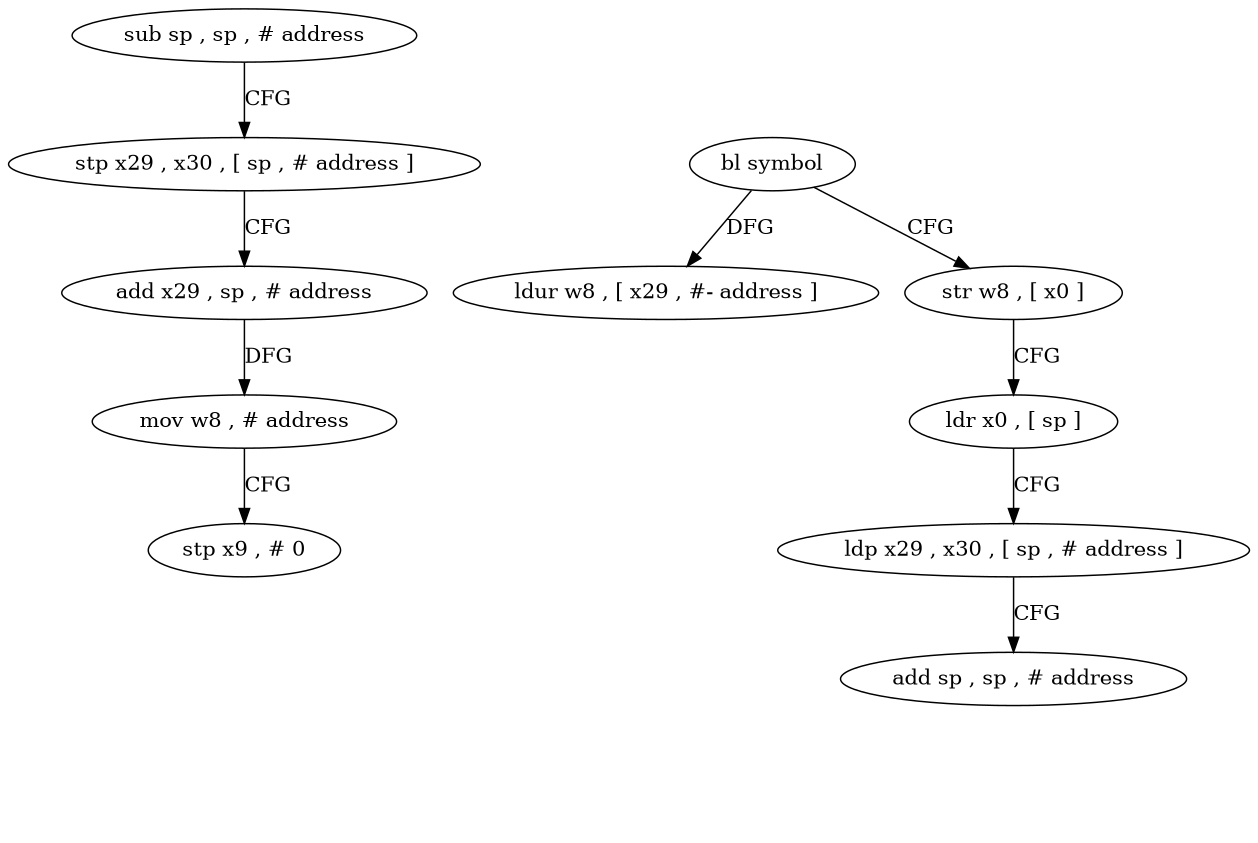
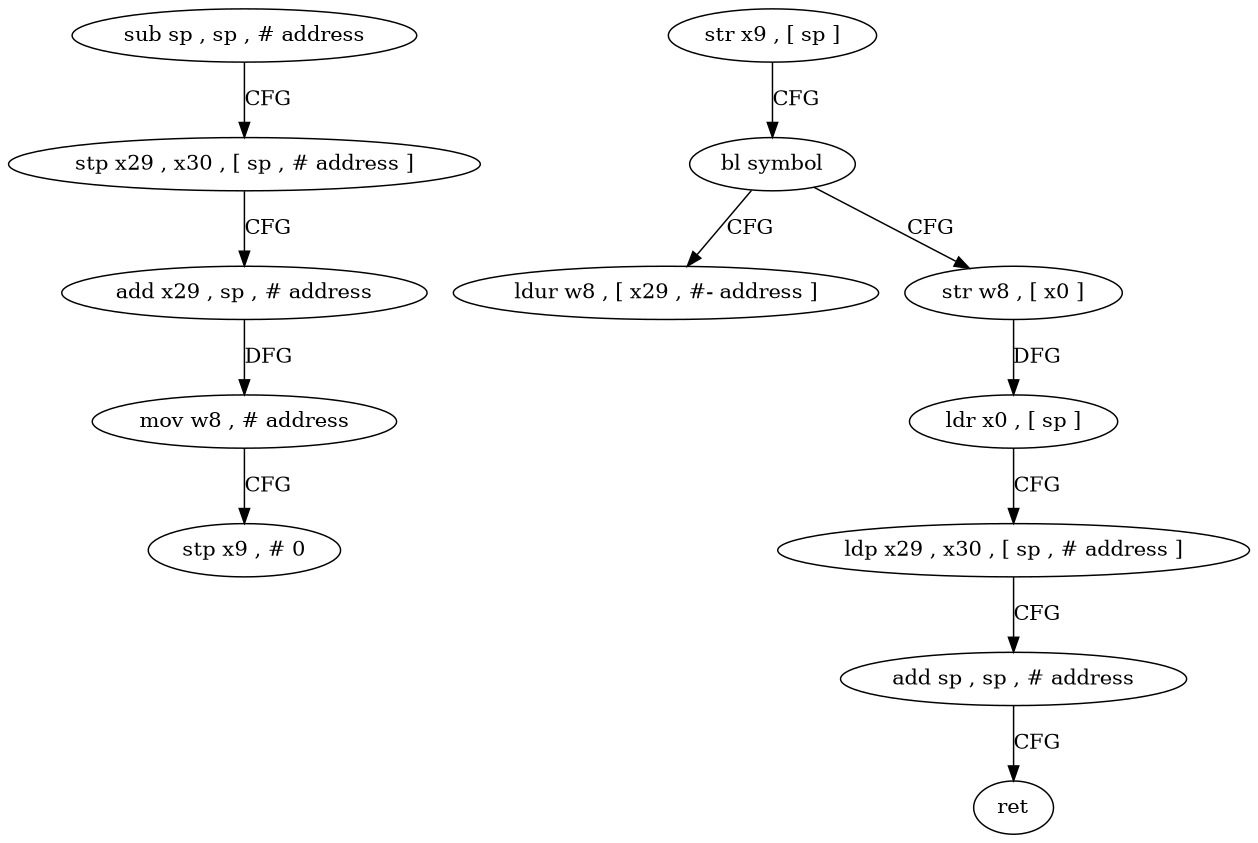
none -> (772, 36)
(750, 229) -> (750, 229)
(1037, 357) -> (1037, 357)
none -> (1014, 808)
